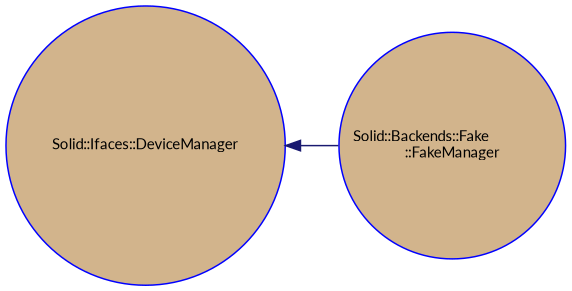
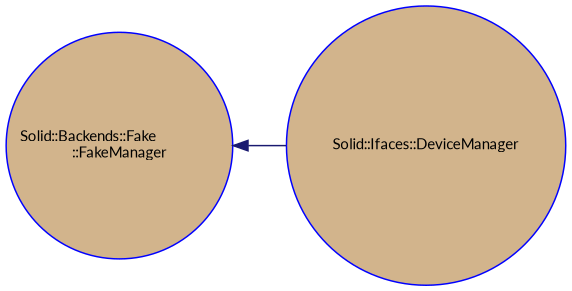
(319, 146) -> (267, 146)
